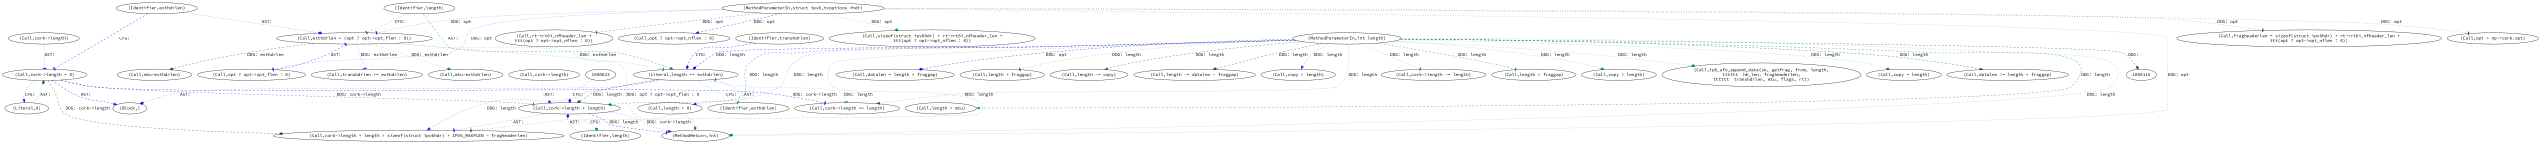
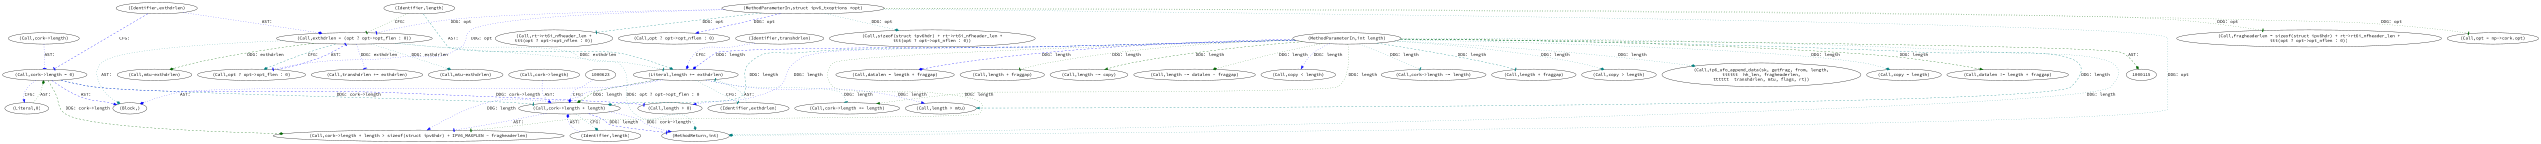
(803, 8) -> (803, 8)
(717, 47) -> (717, 47)
none -> (167, 48)
none -> (301, 55)
(1056, 55) -> (1056, 55)
(1269, 55) -> (1269, 55)
(2135, 55) -> (2135, 55)
none -> (781, 89)
(443, 90) -> (352, 92)
